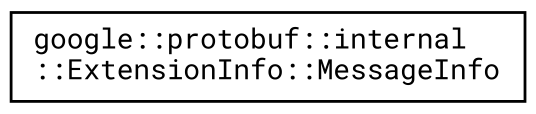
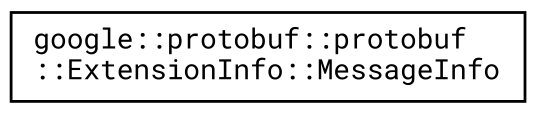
(268, 57) -> (268, 57)
